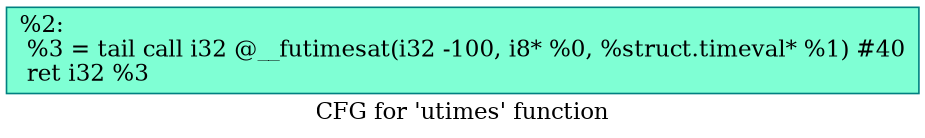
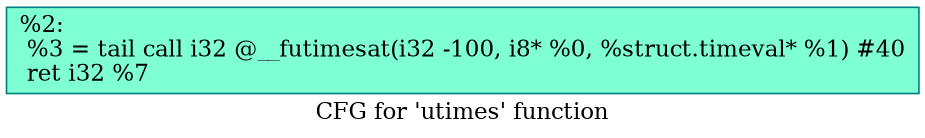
(85, 74) -> (85, 74)
